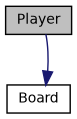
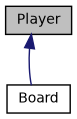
(48, 53) -> (29, 67)
